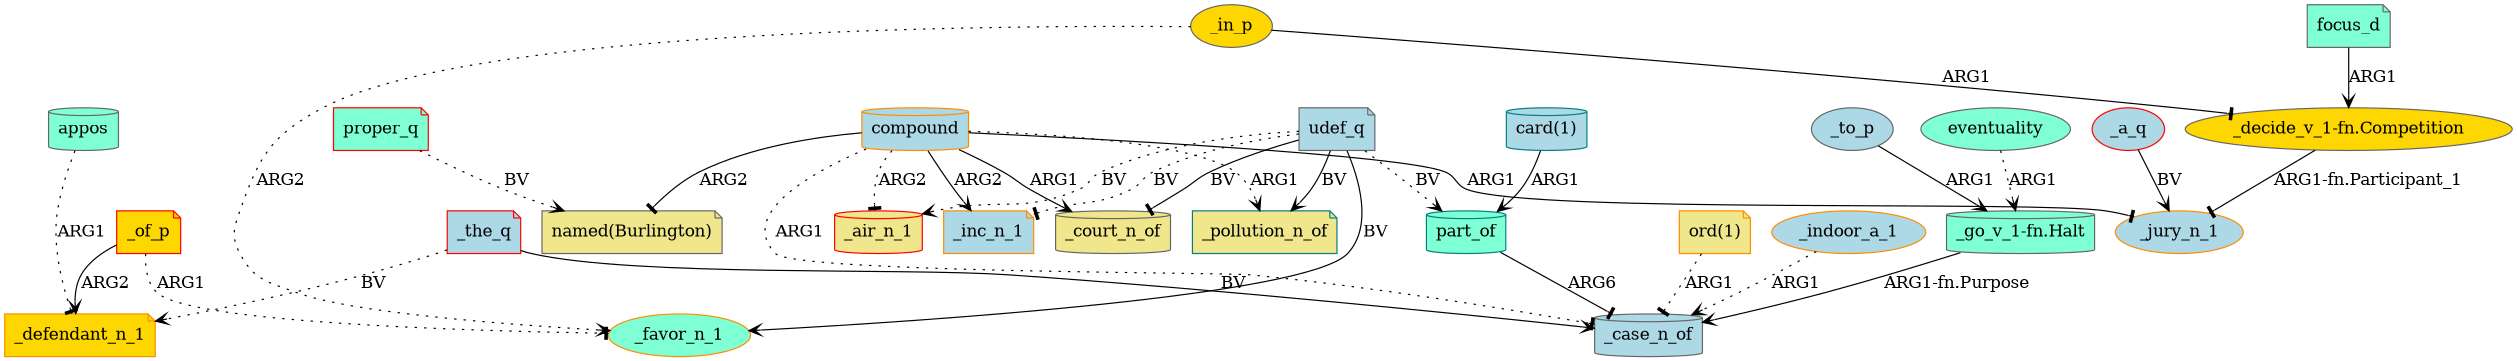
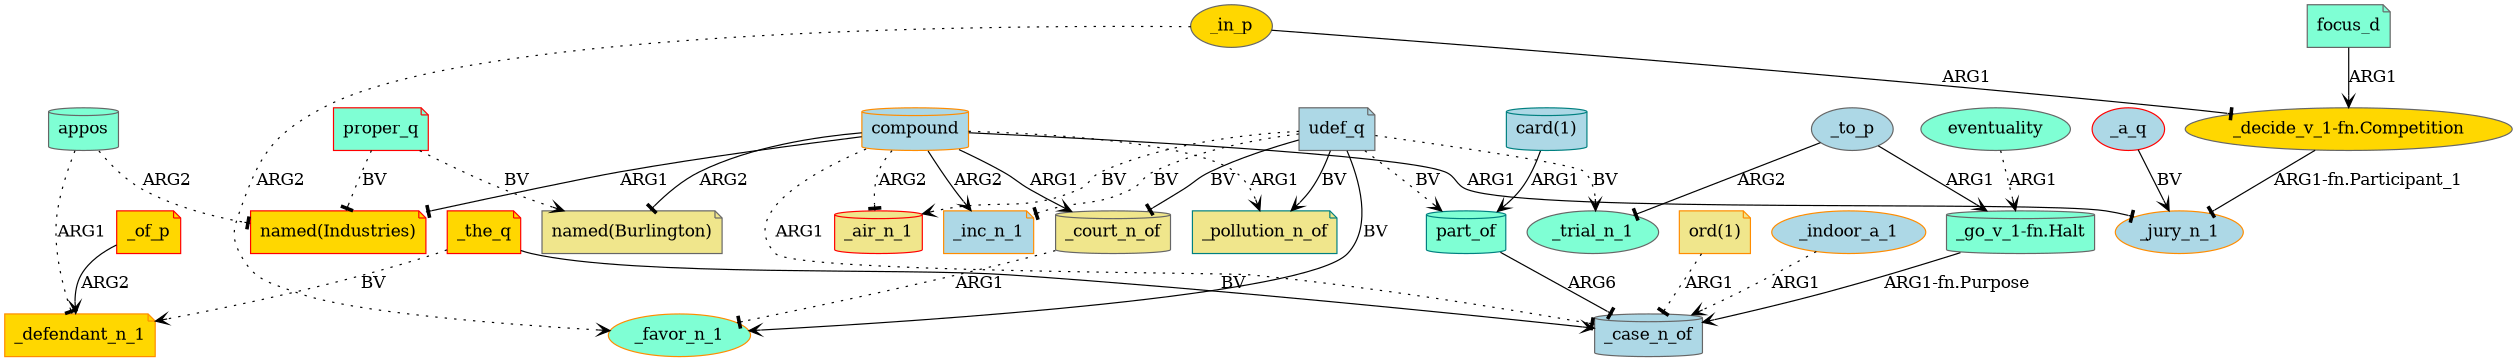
none -> (338, 232)
(484, 232) -> (484, 232)
none -> (1593, 232)
(357, 324) -> (900, 288)
